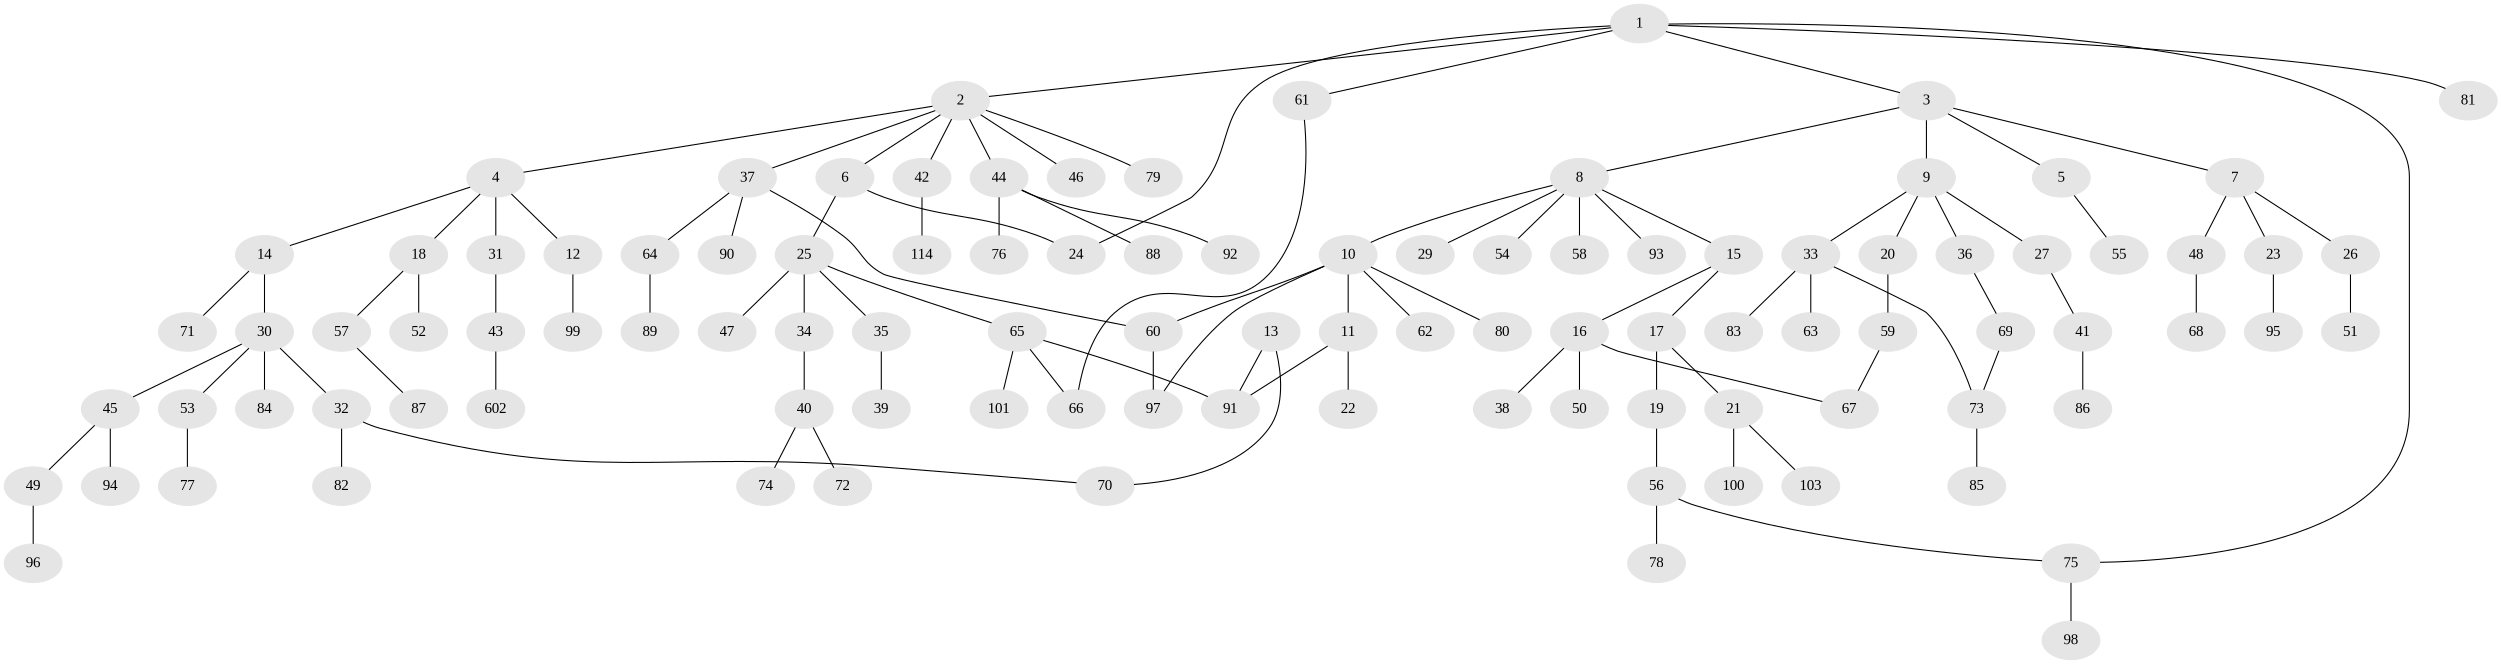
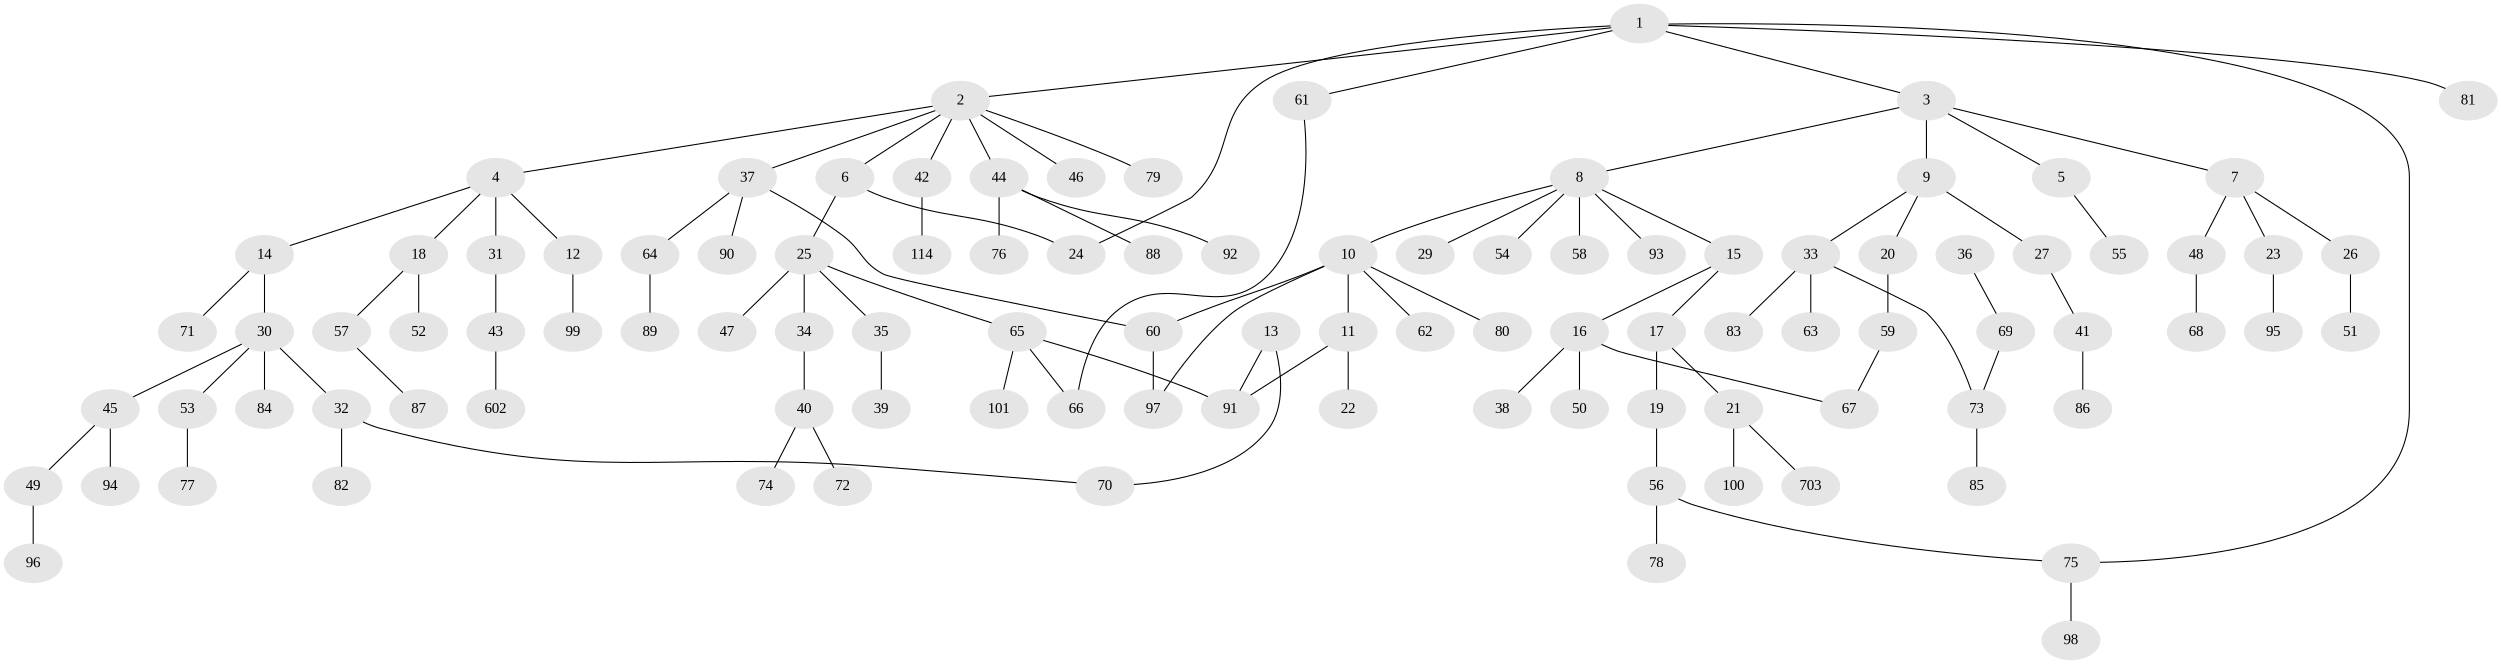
(1946, 216) -> none
(1811, 486) -> (1811, 486)
